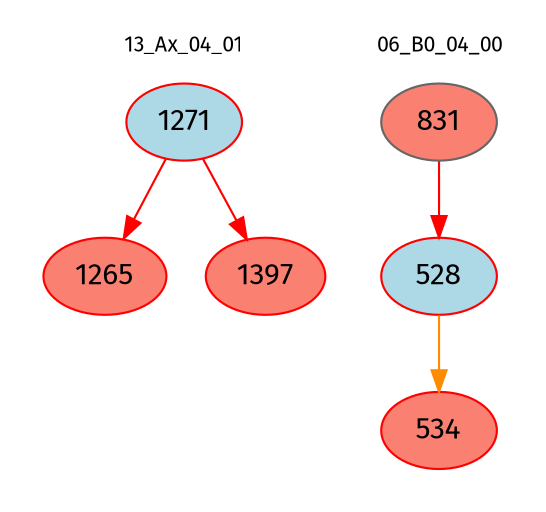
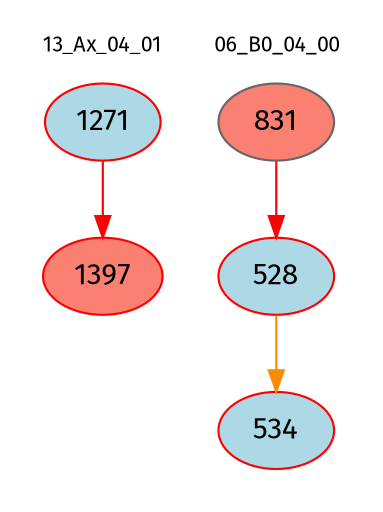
(105, 276) -> none
(439, 430) -> (276, 430)
